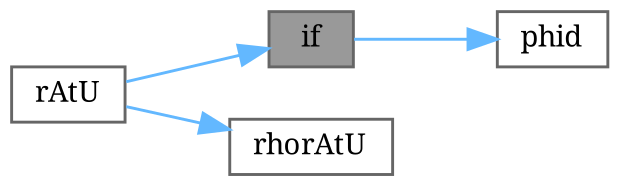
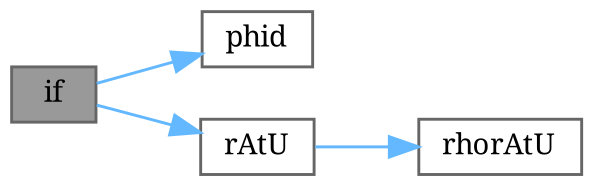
(183, 69) -> (134, 115)
